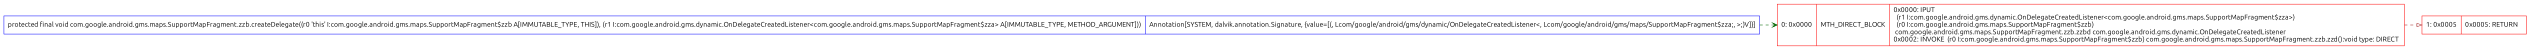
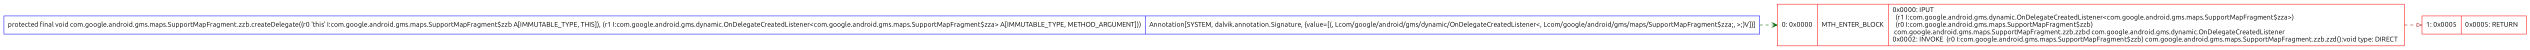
(1853, 25) -> (1853, 25)
